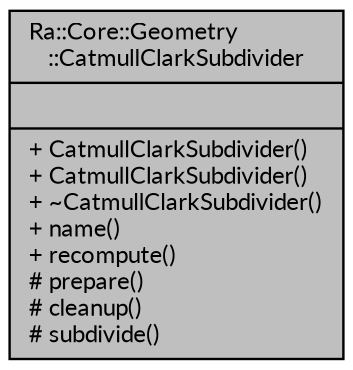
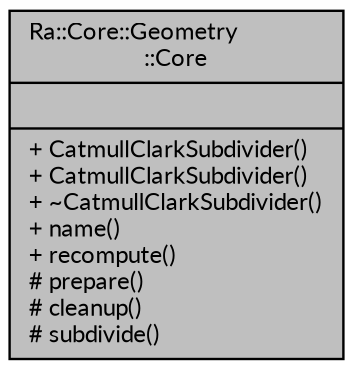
(177, 59) -> (177, 59)
